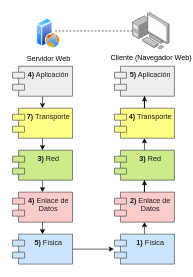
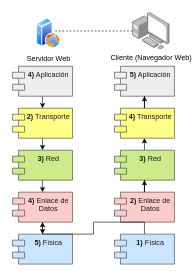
(48, 121) -> (48, 121)
(144, 227) -> (93, 228)
(108, 249) -> none
